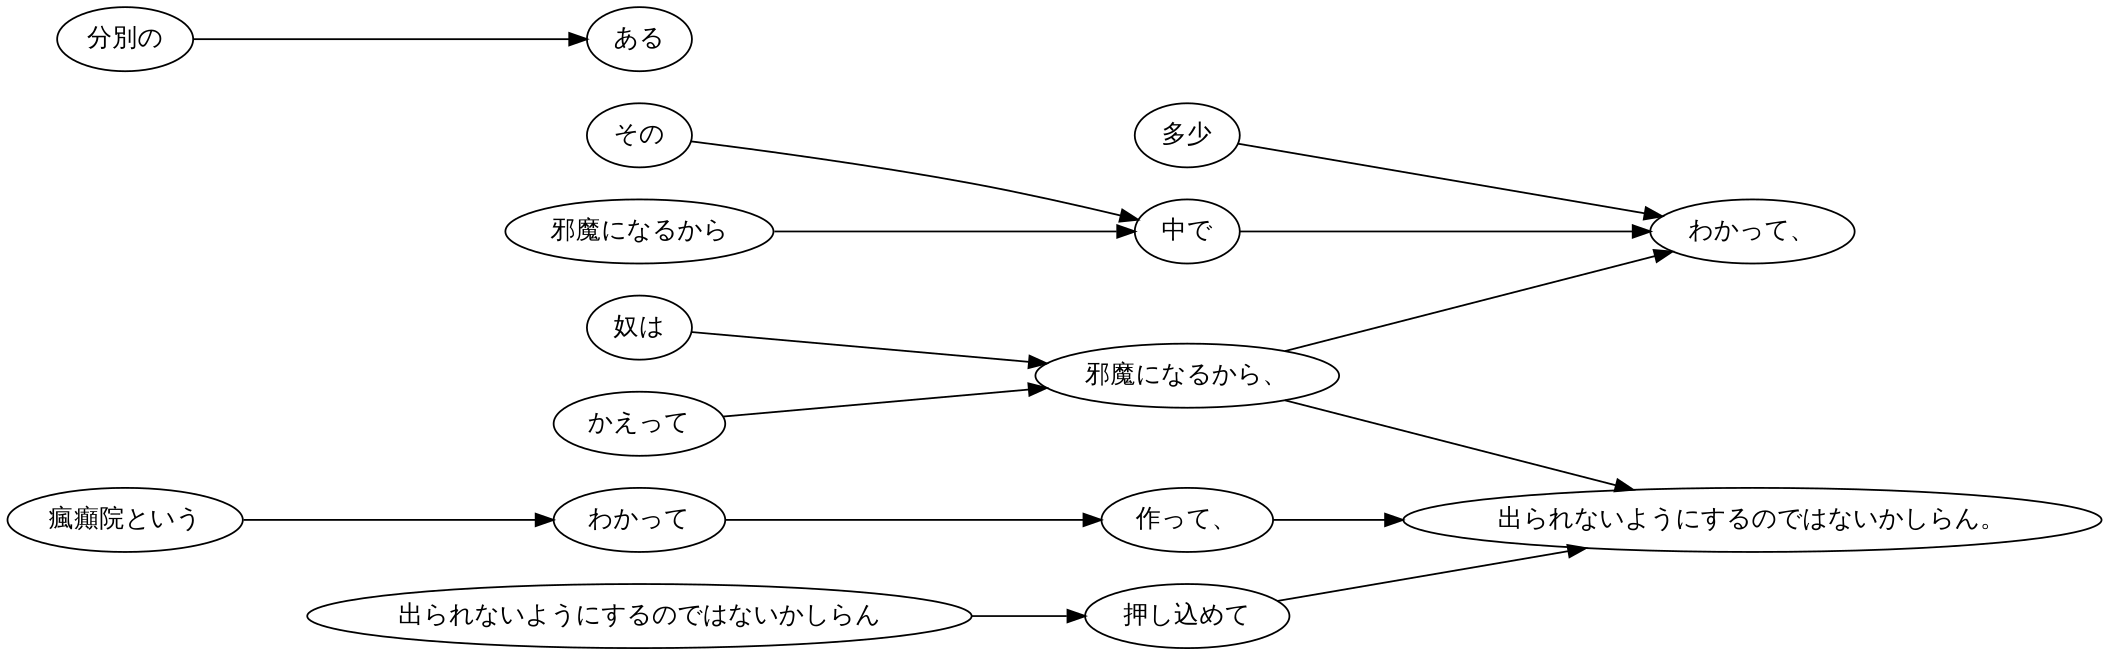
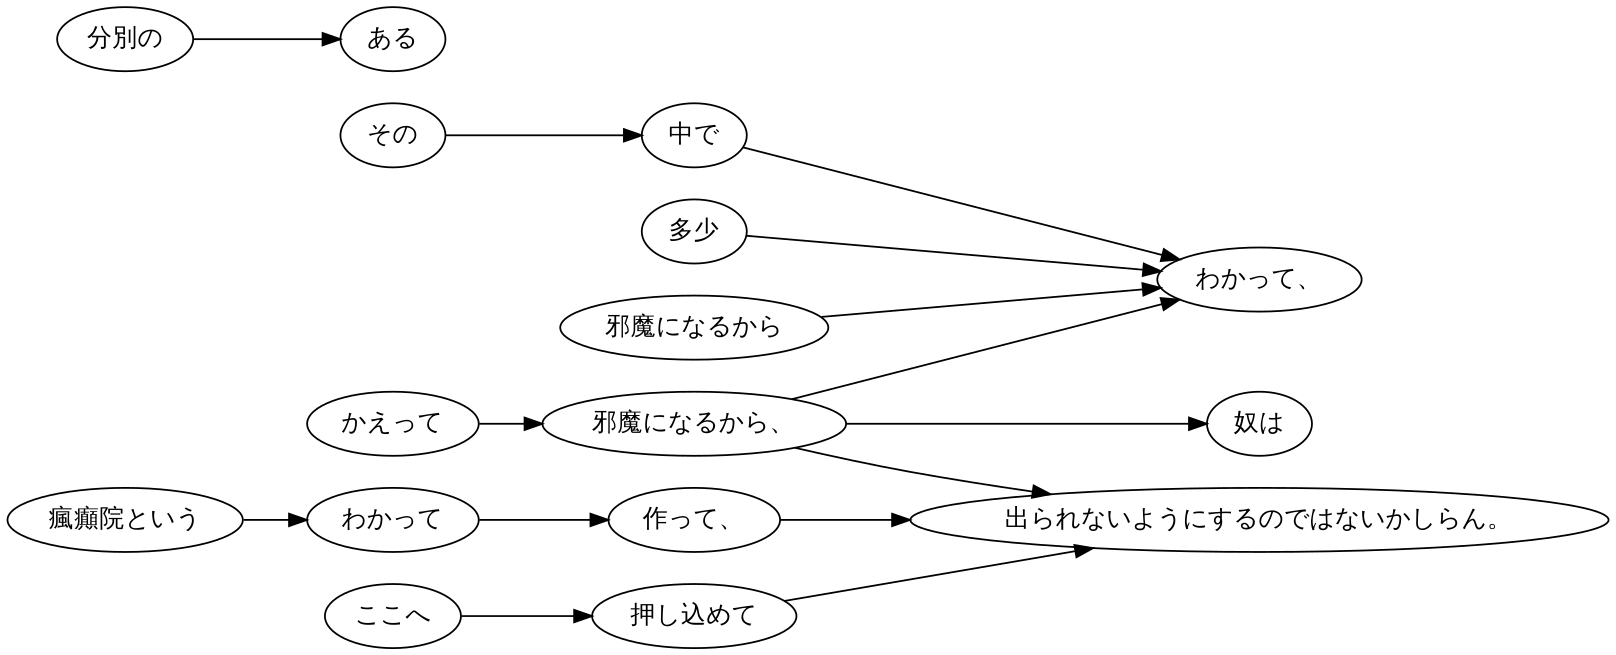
(946, 231) -> (982, 303)
(860, 347) -> (1018, 424)
(639, 616) -> (393, 616)
